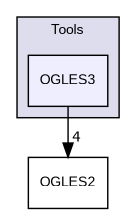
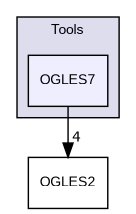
(68, 81) -> (68, 81)
